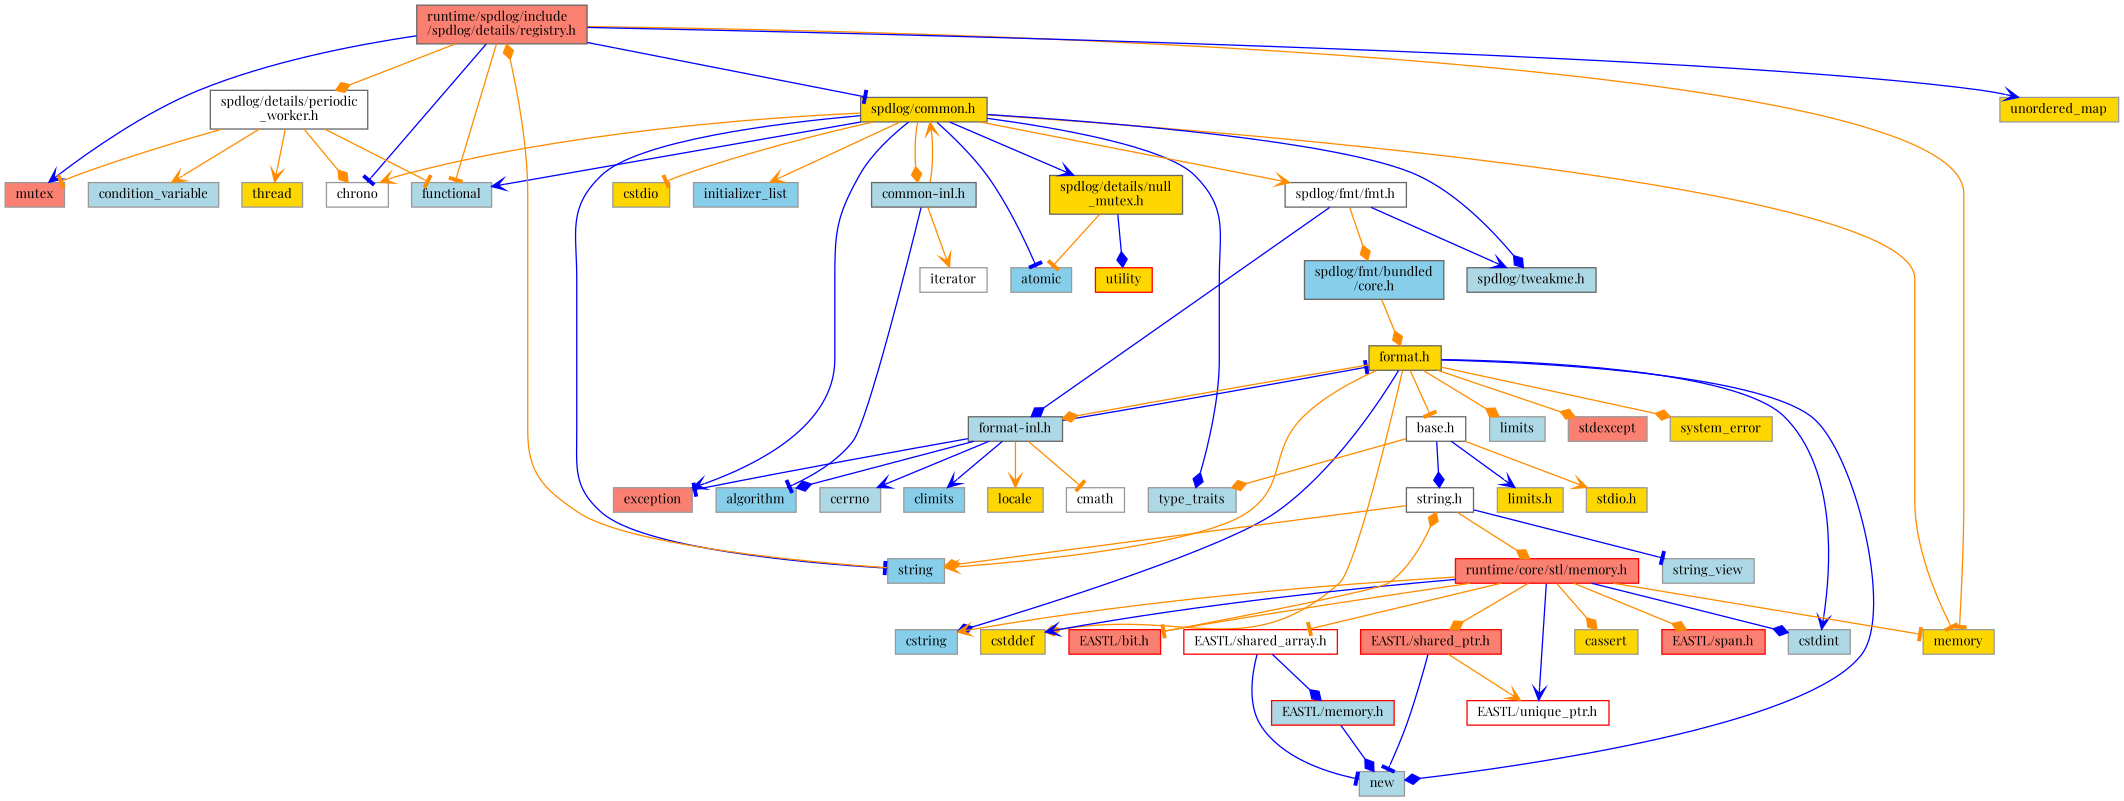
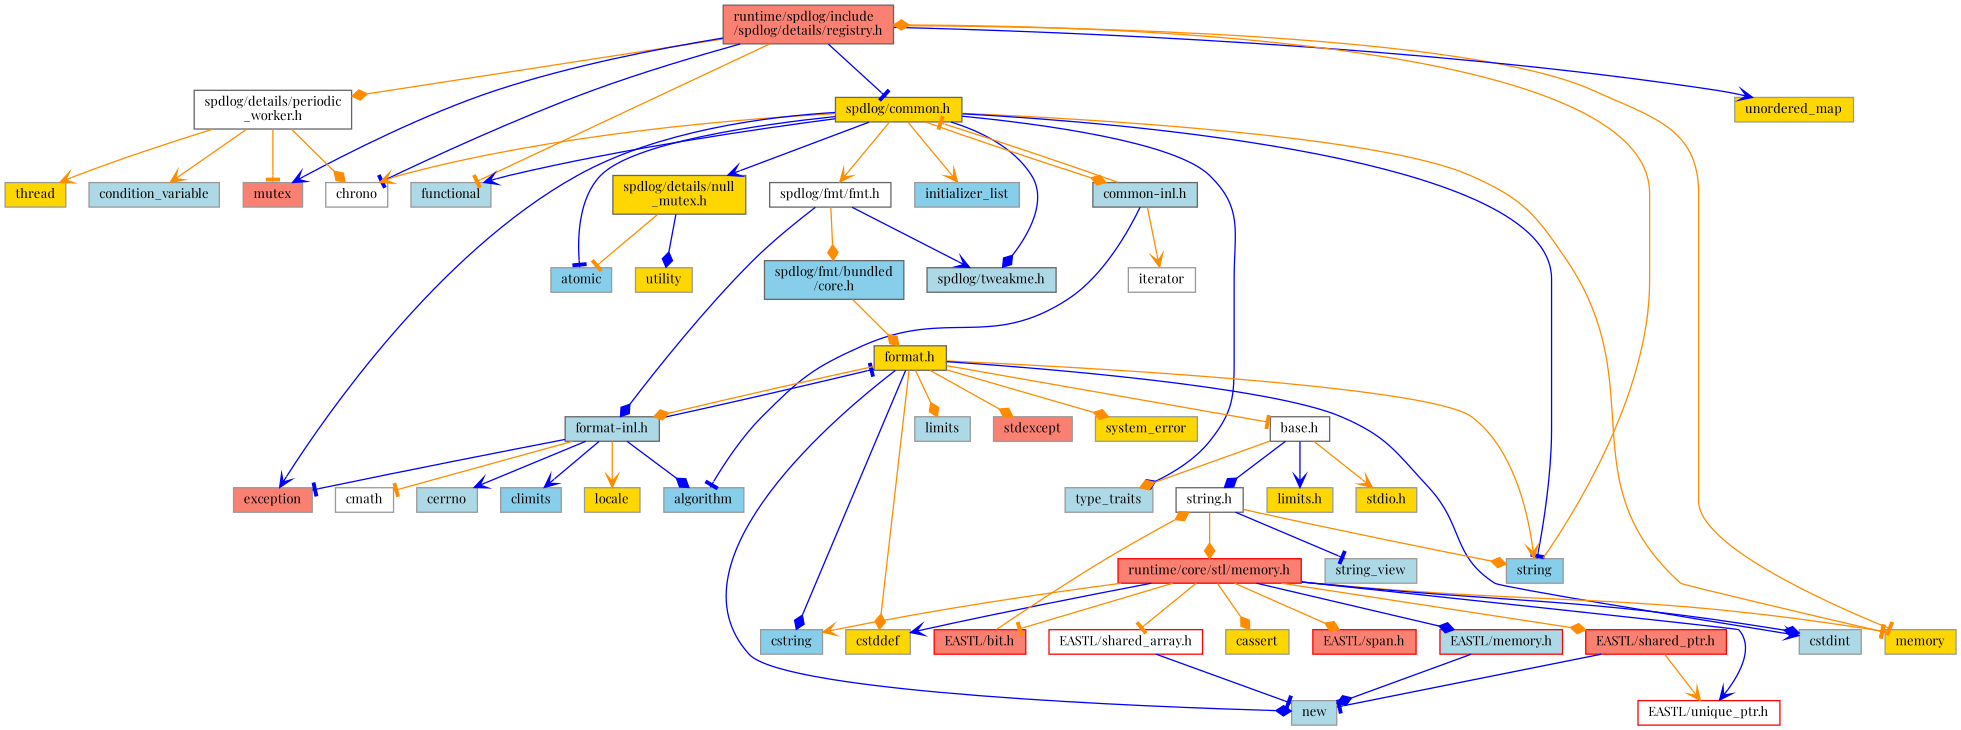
(374, 154) -> none
(932, 159) -> (1032, 153)
(641, 195) -> none
(1124, 280) -> (664, 280)
(1291, 672) -> (1348, 605)
